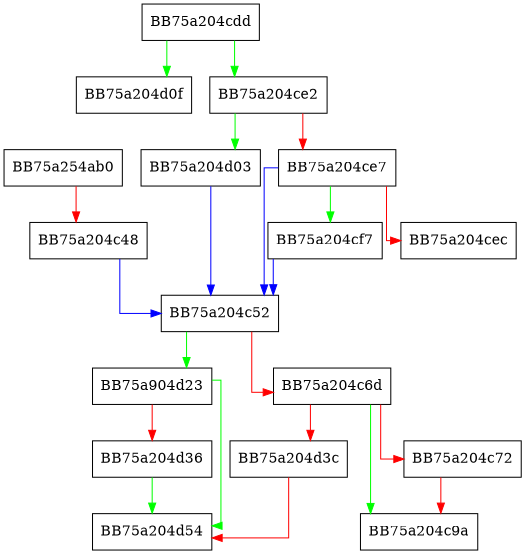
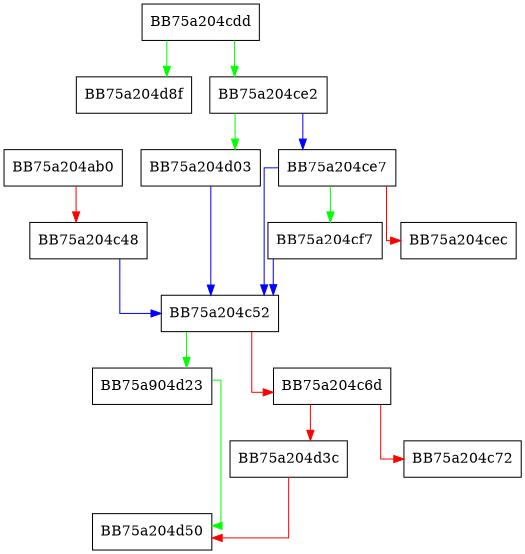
(134, 95) -> (134, 95)
(303, 126) -> (303, 126)
(63, 168) -> (63, 168)
(152, 459) -> none
(152, 532) -> (152, 532)
(419, 532) -> none
